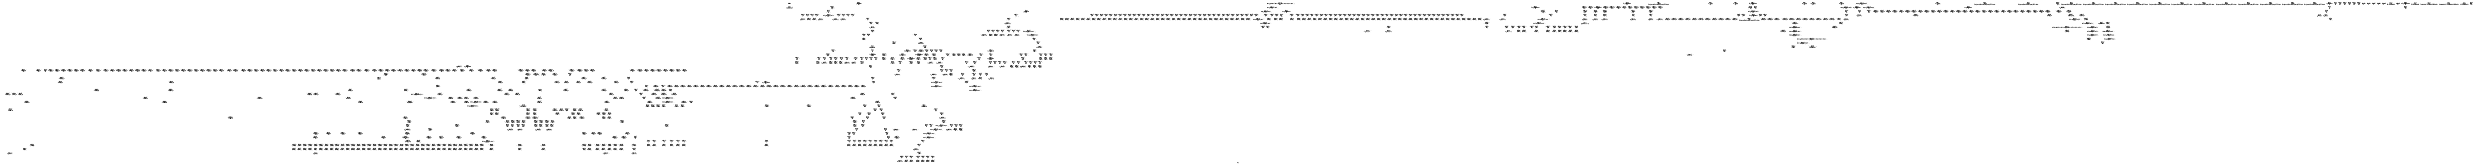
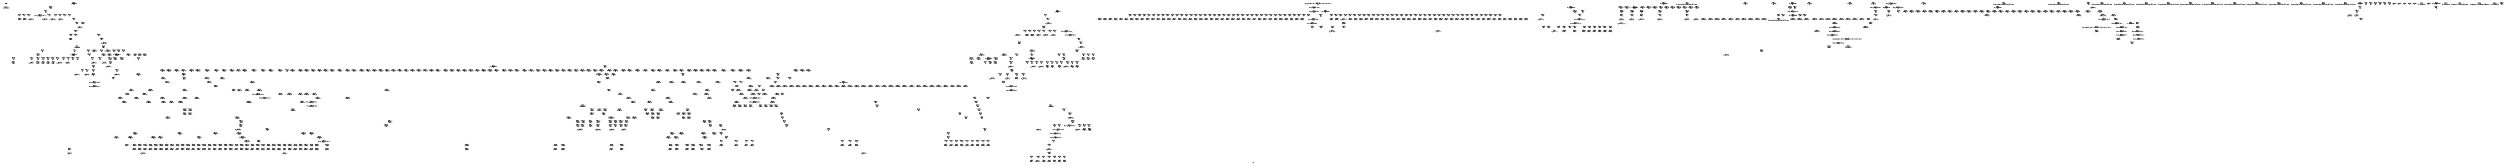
(1708, 19) -> none
(1519, 31) -> none
(493, 79) -> none
(459, 138) -> none
